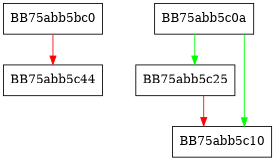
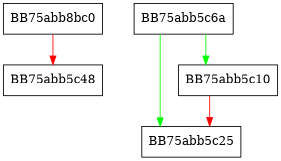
(53, 19) -> (53, 19)
(204, 19) -> (184, 19)
(53, 80) -> (53, 80)
(204, 107) -> (210, 107)
